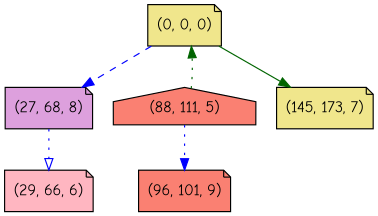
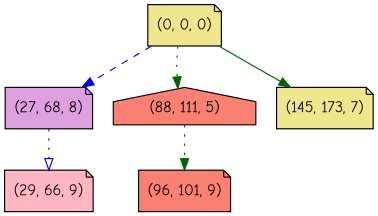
(192, 73) -> (177, 61)
(185, 142) -> (185, 142)
(49, 191) -> (49, 191)
